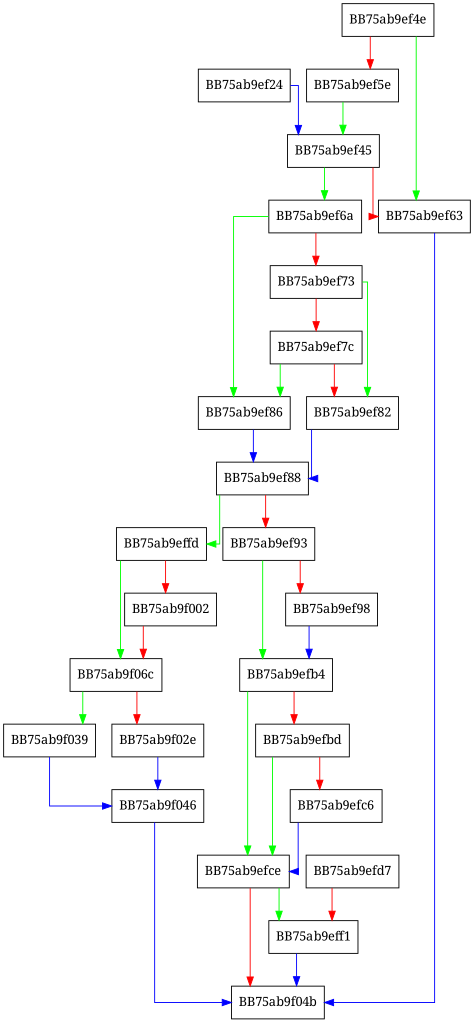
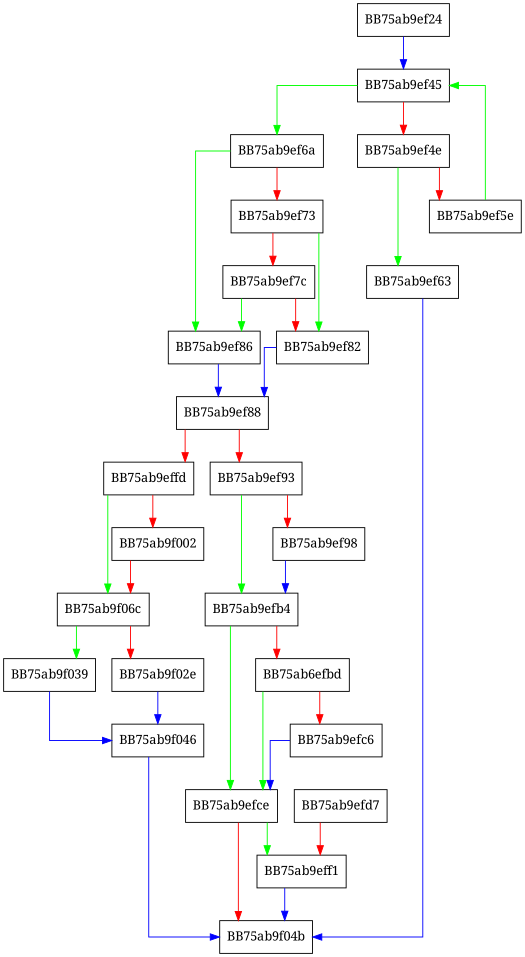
(373, 192) -> (403, 114)
(220, 521) -> (185, 441)
(302, 741) -> (302, 675)
